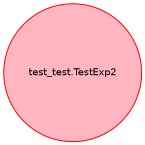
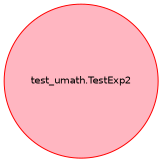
(73, 73) -> (81, 81)
